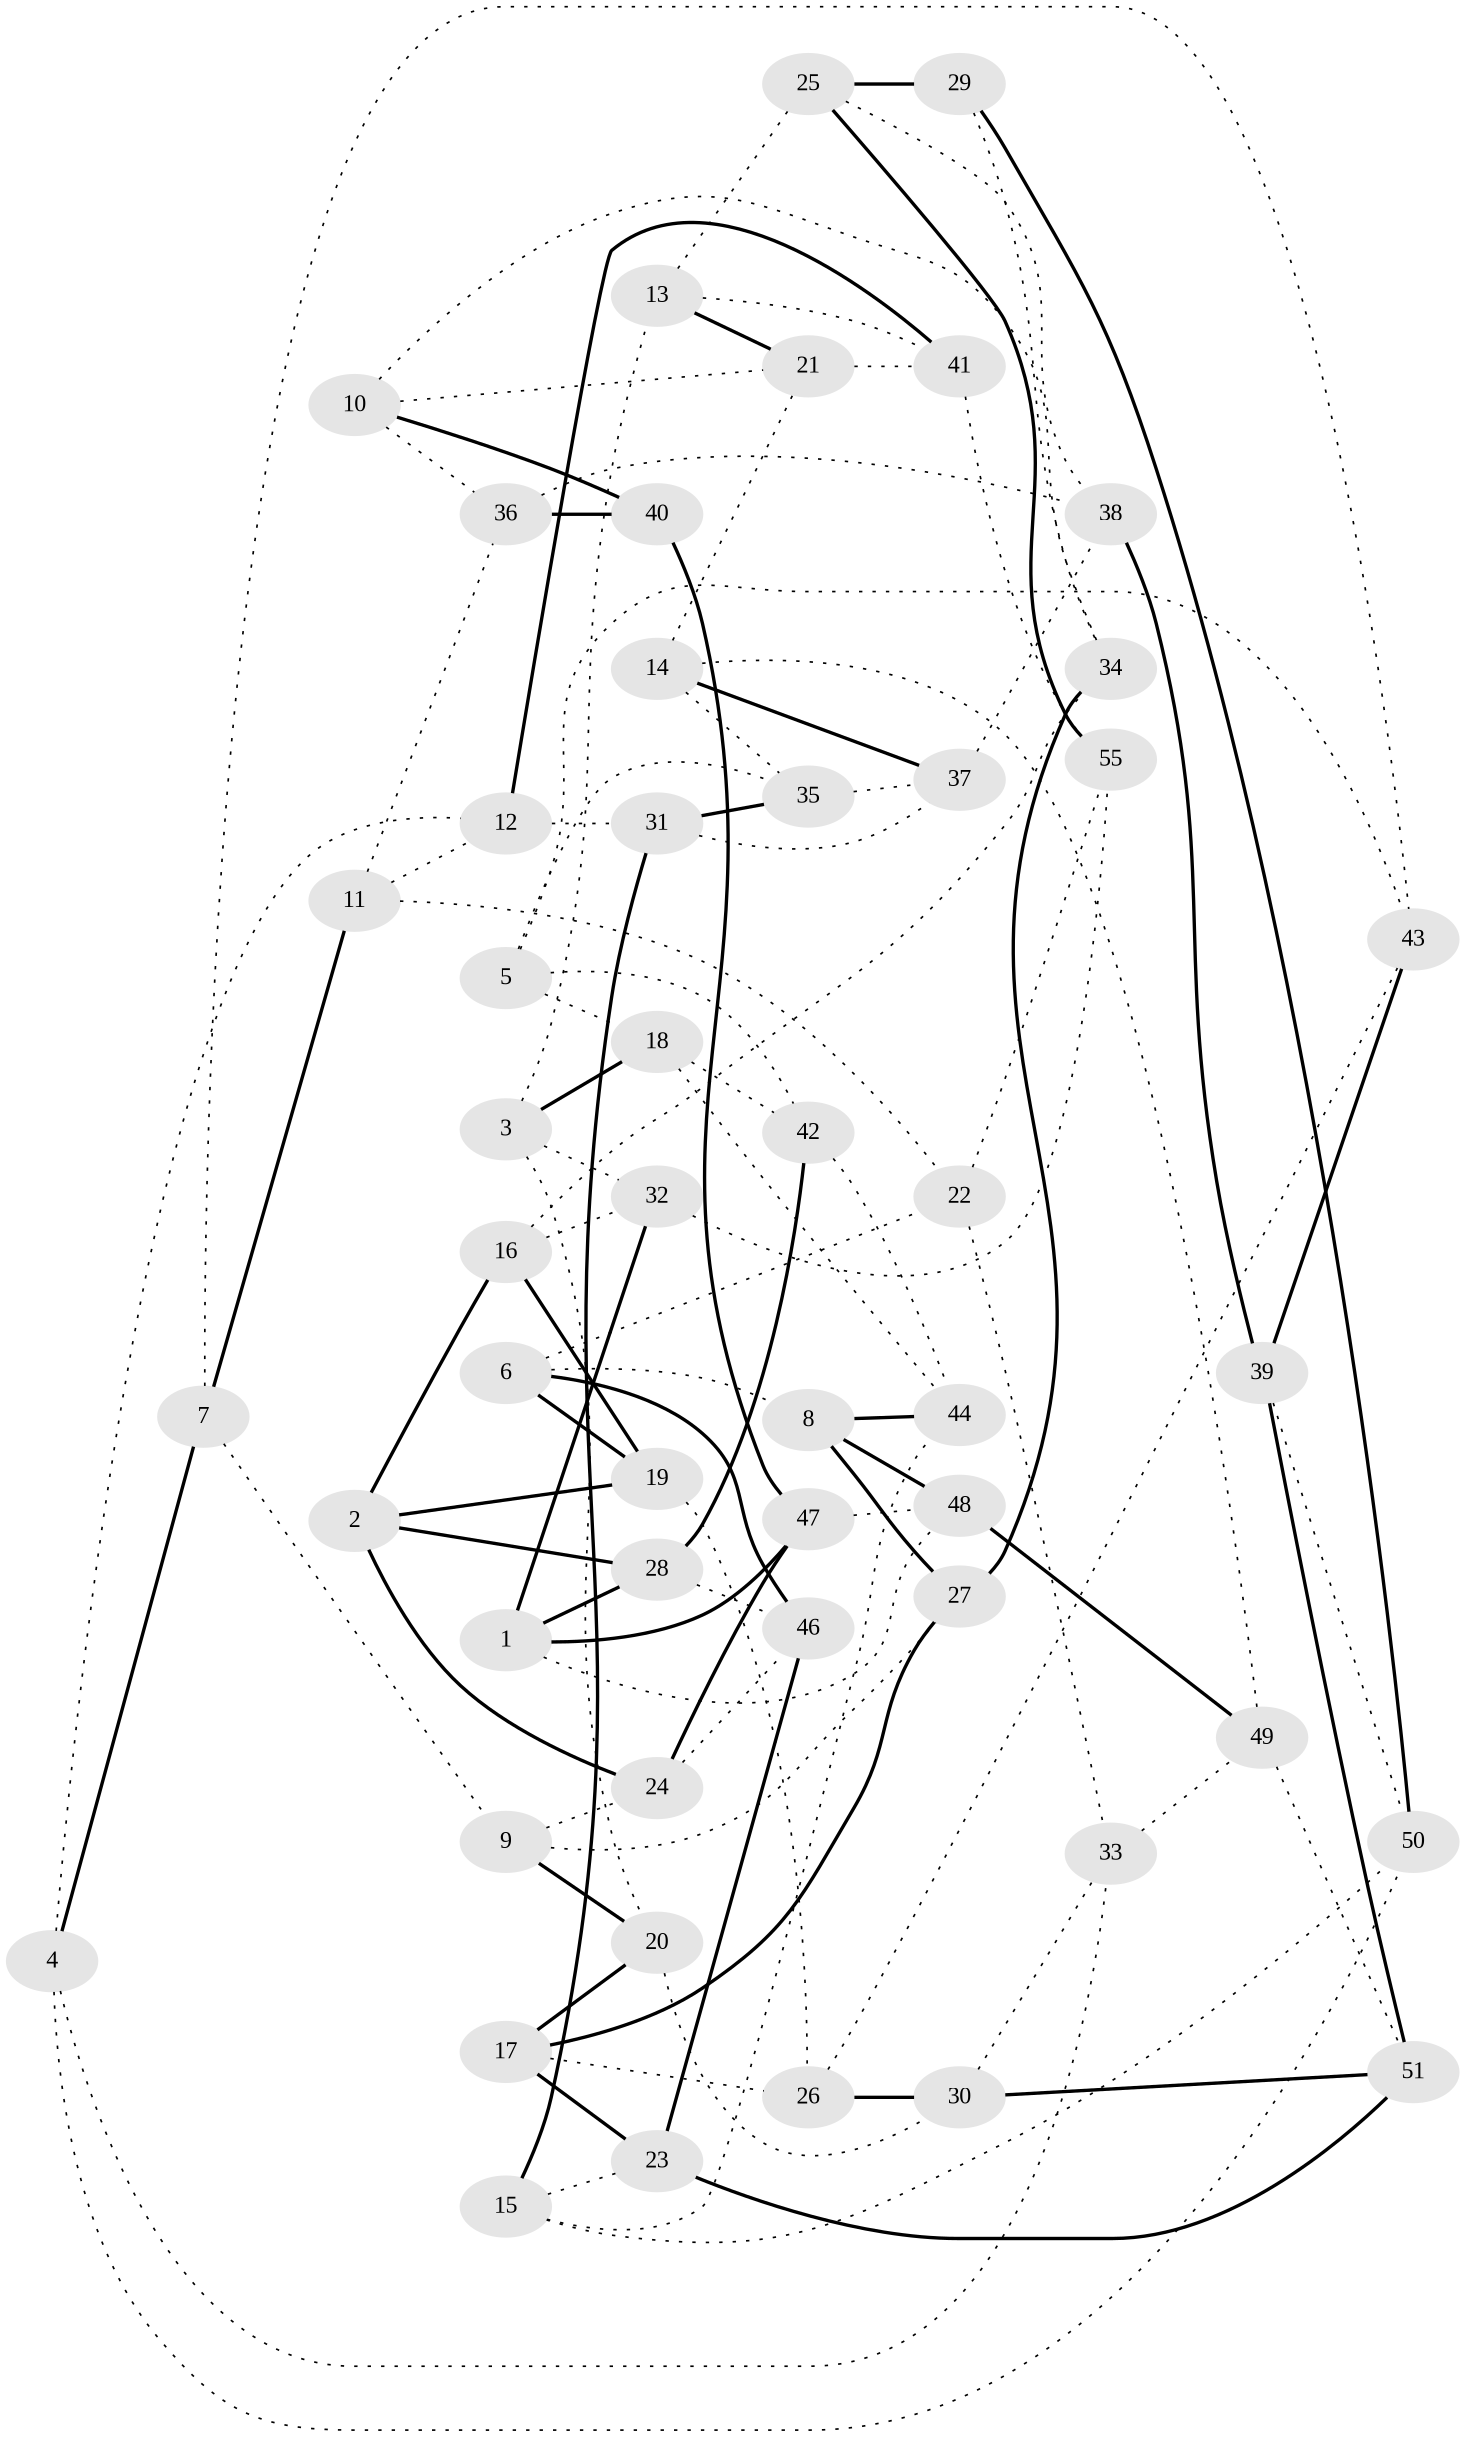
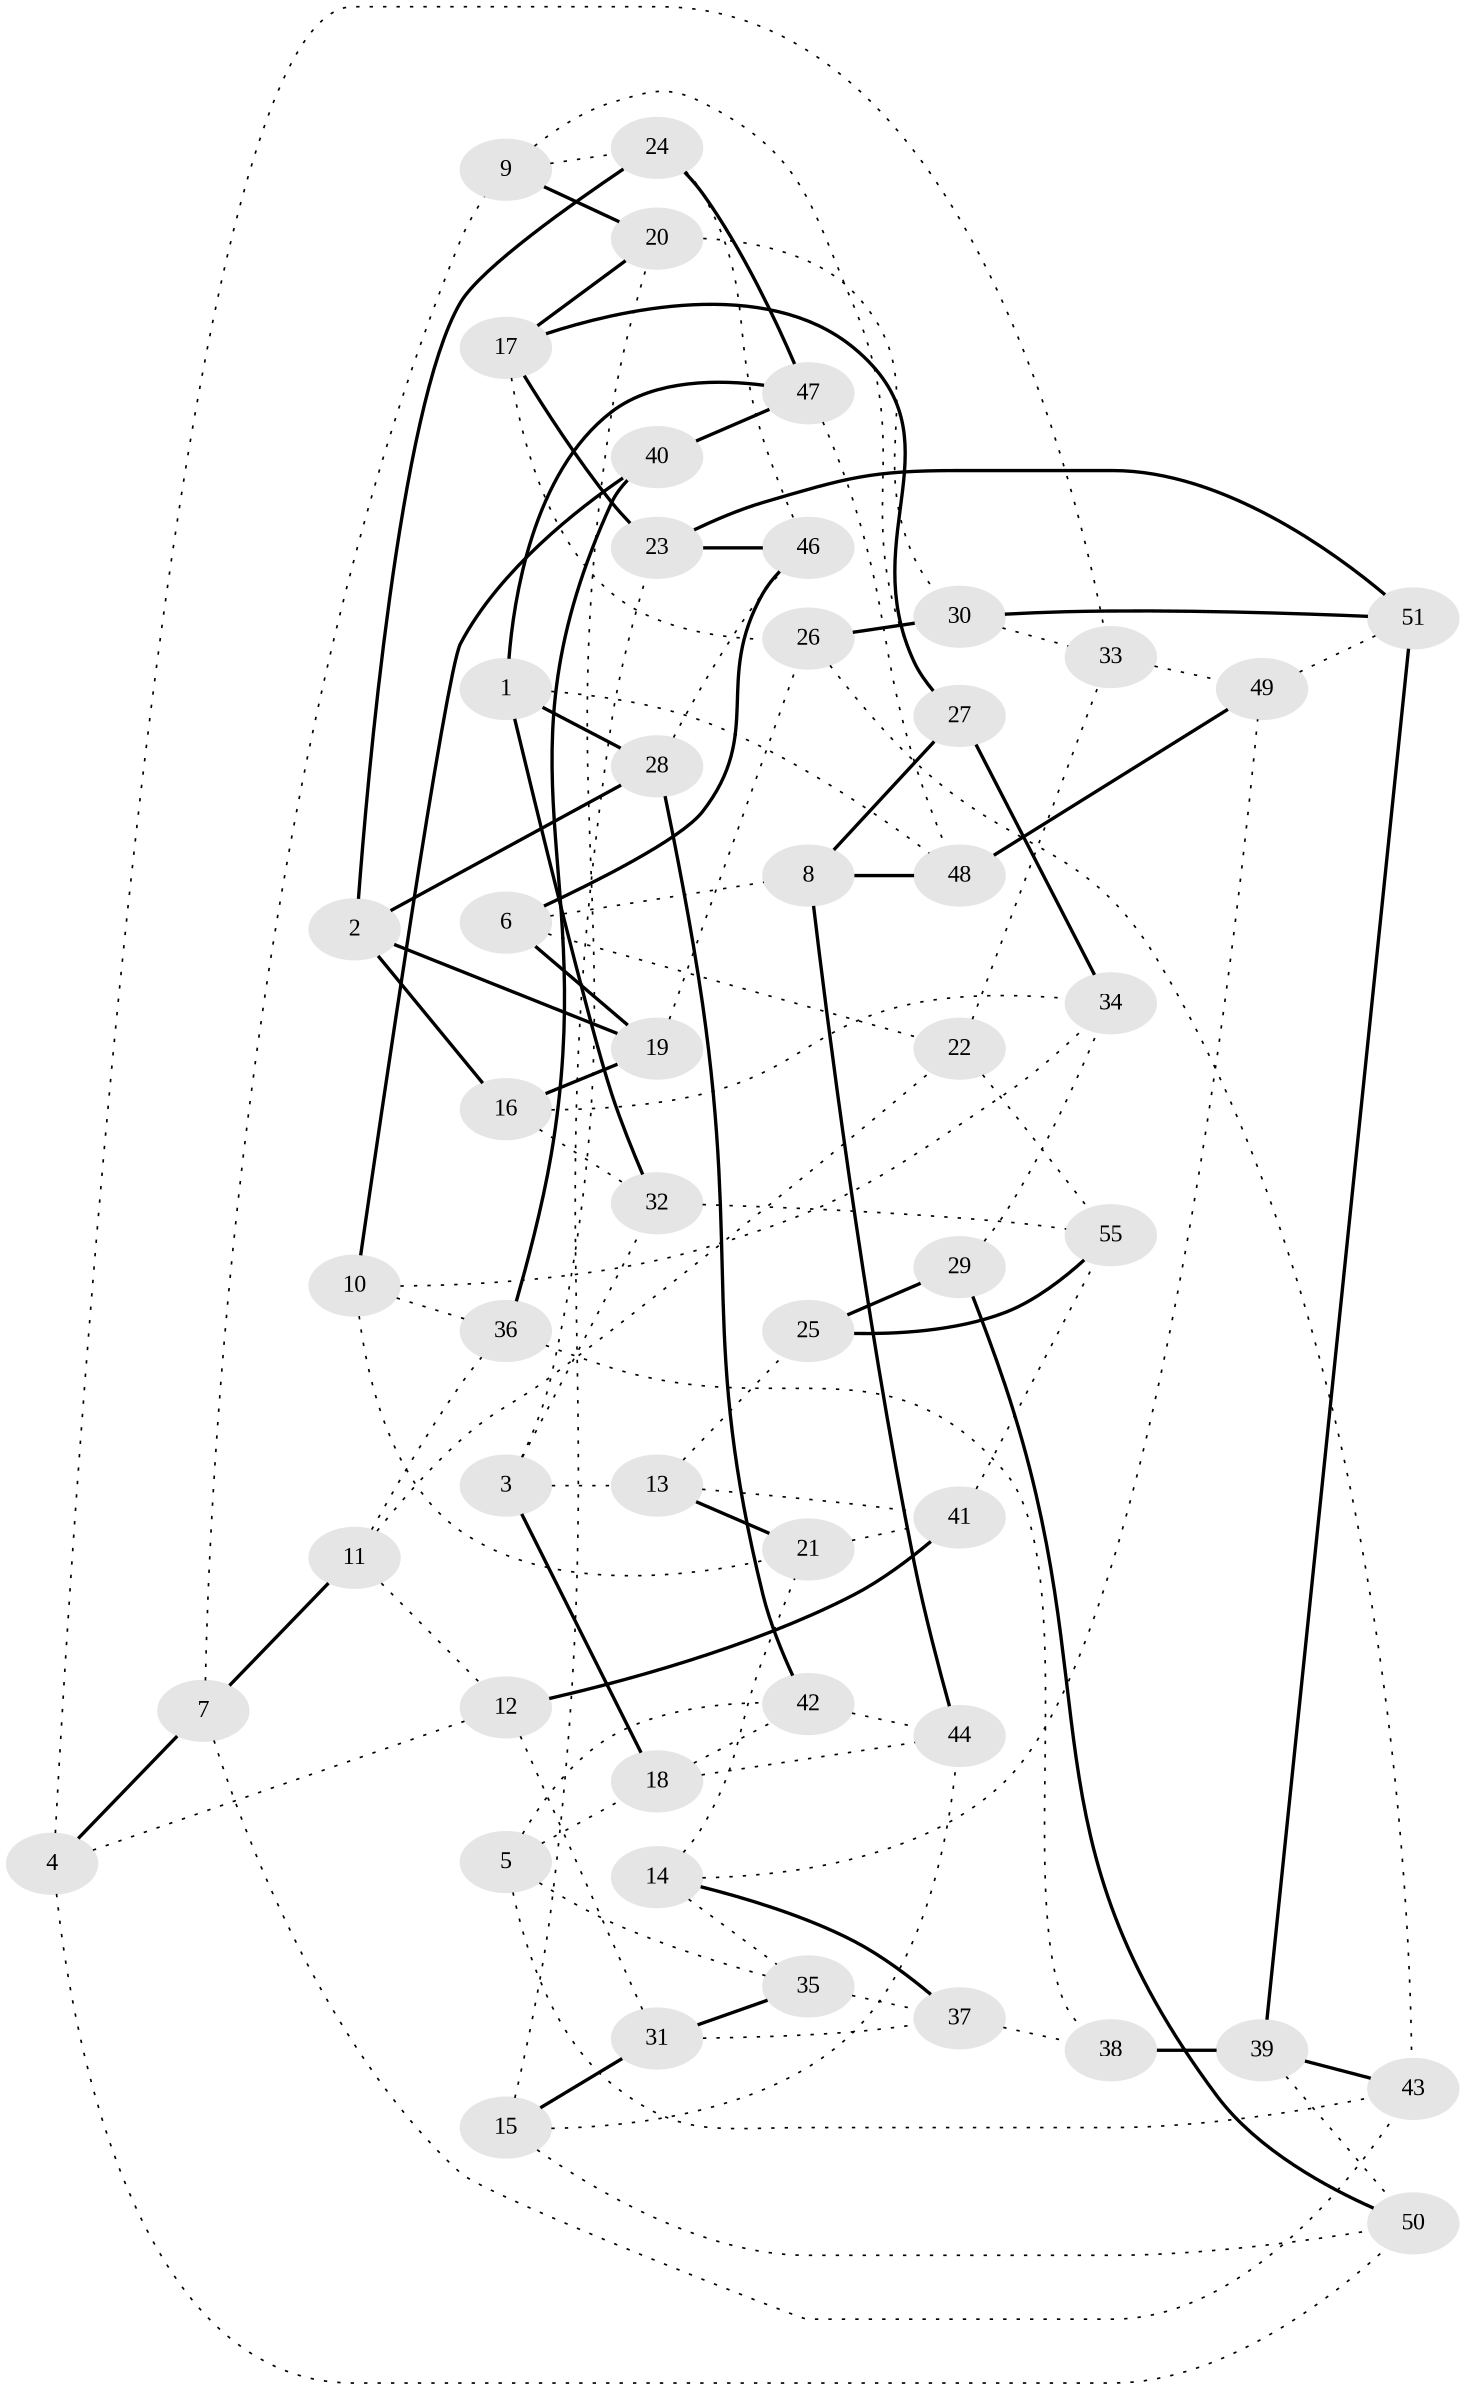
(1031, 253) -> none
